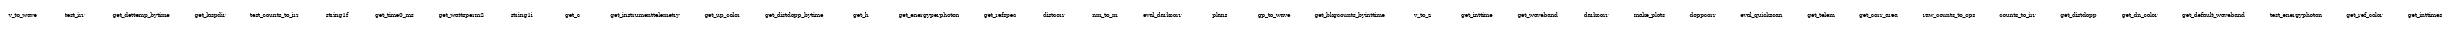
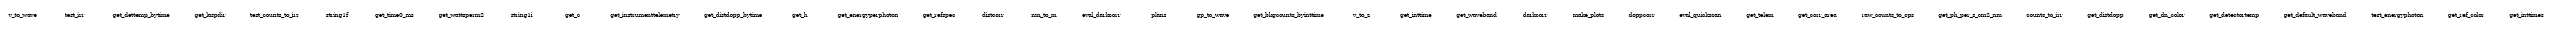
(722, 16) -> none
none -> (1970, 16)
none -> (2234, 16)
